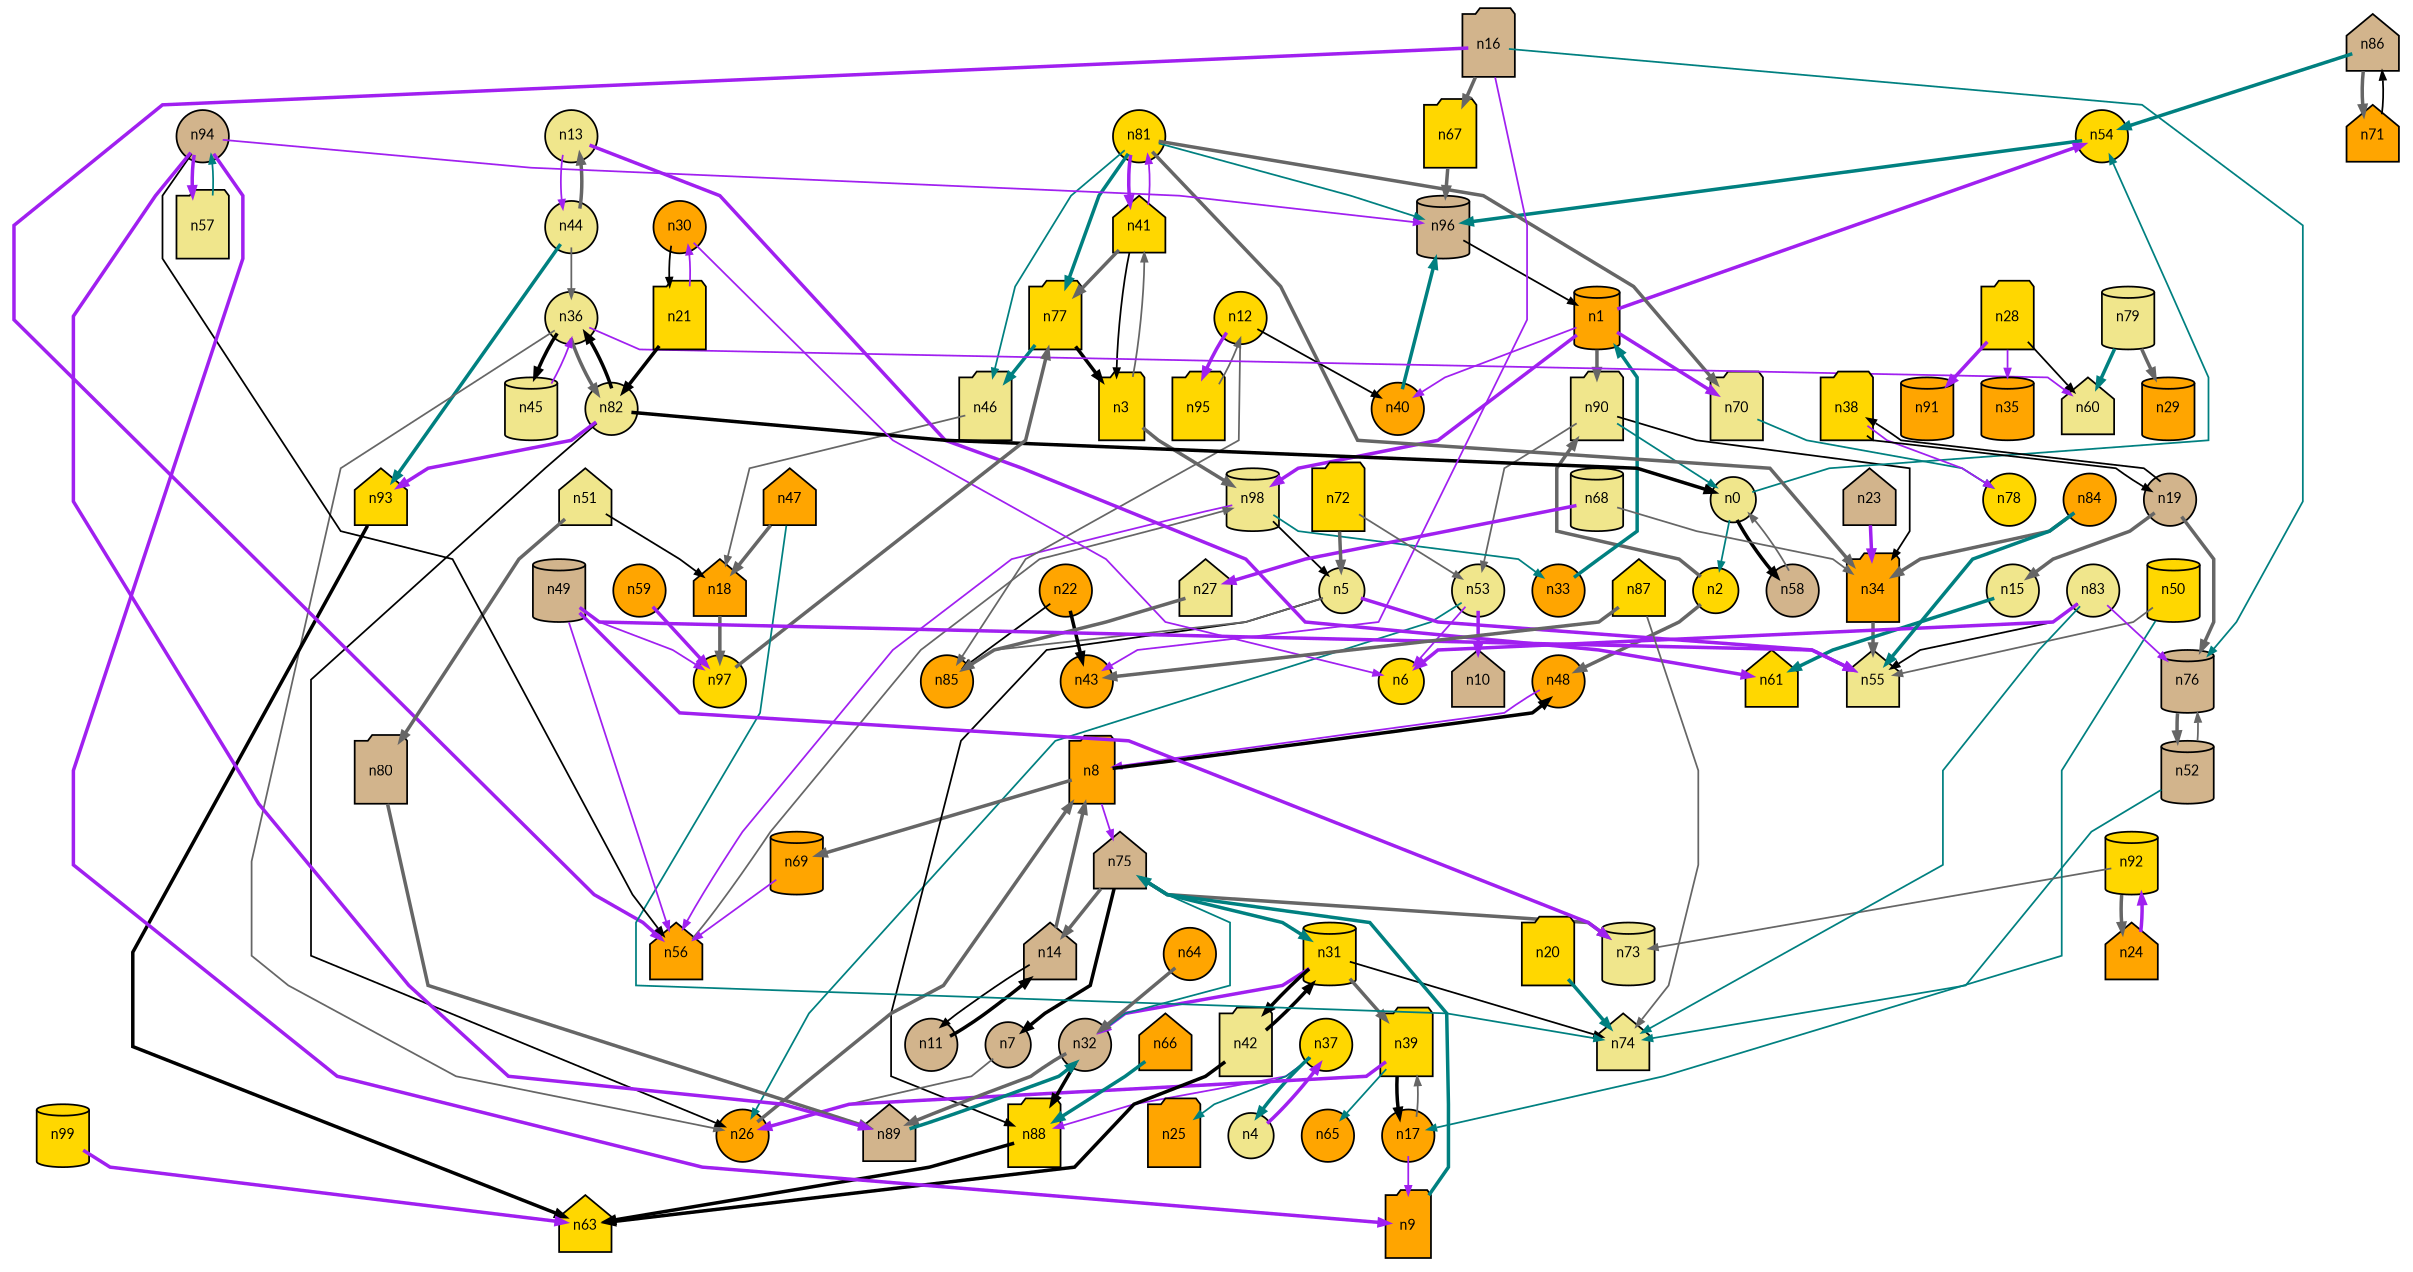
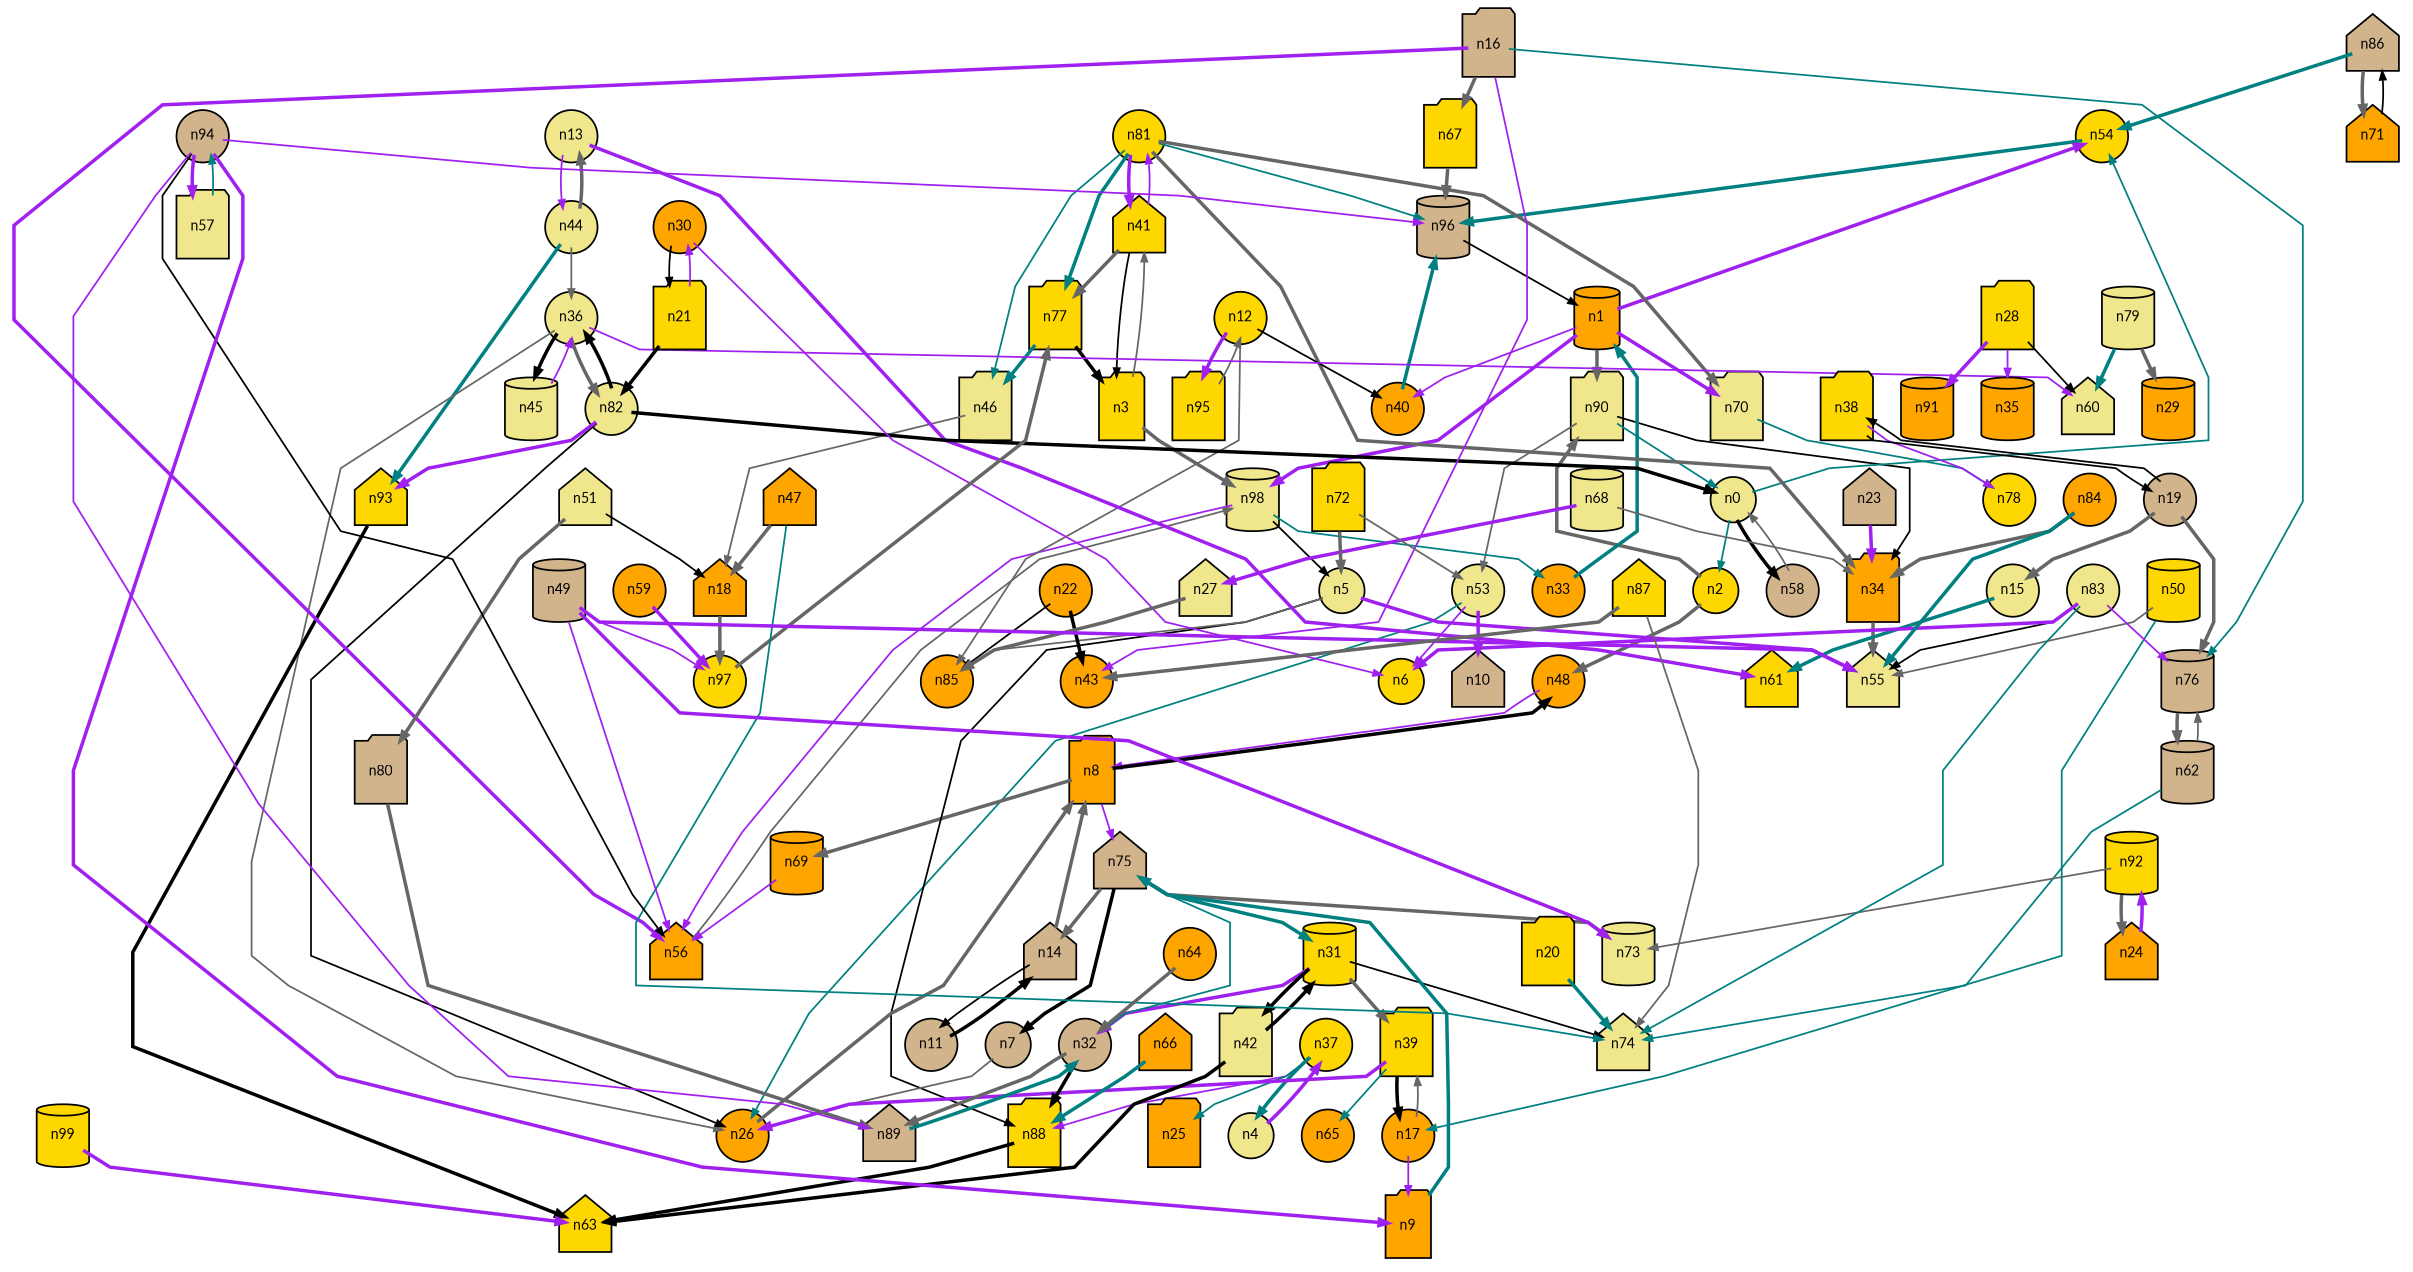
(2188, 772) -> (2188, 772)
(255, 798) -> (255, 798)
